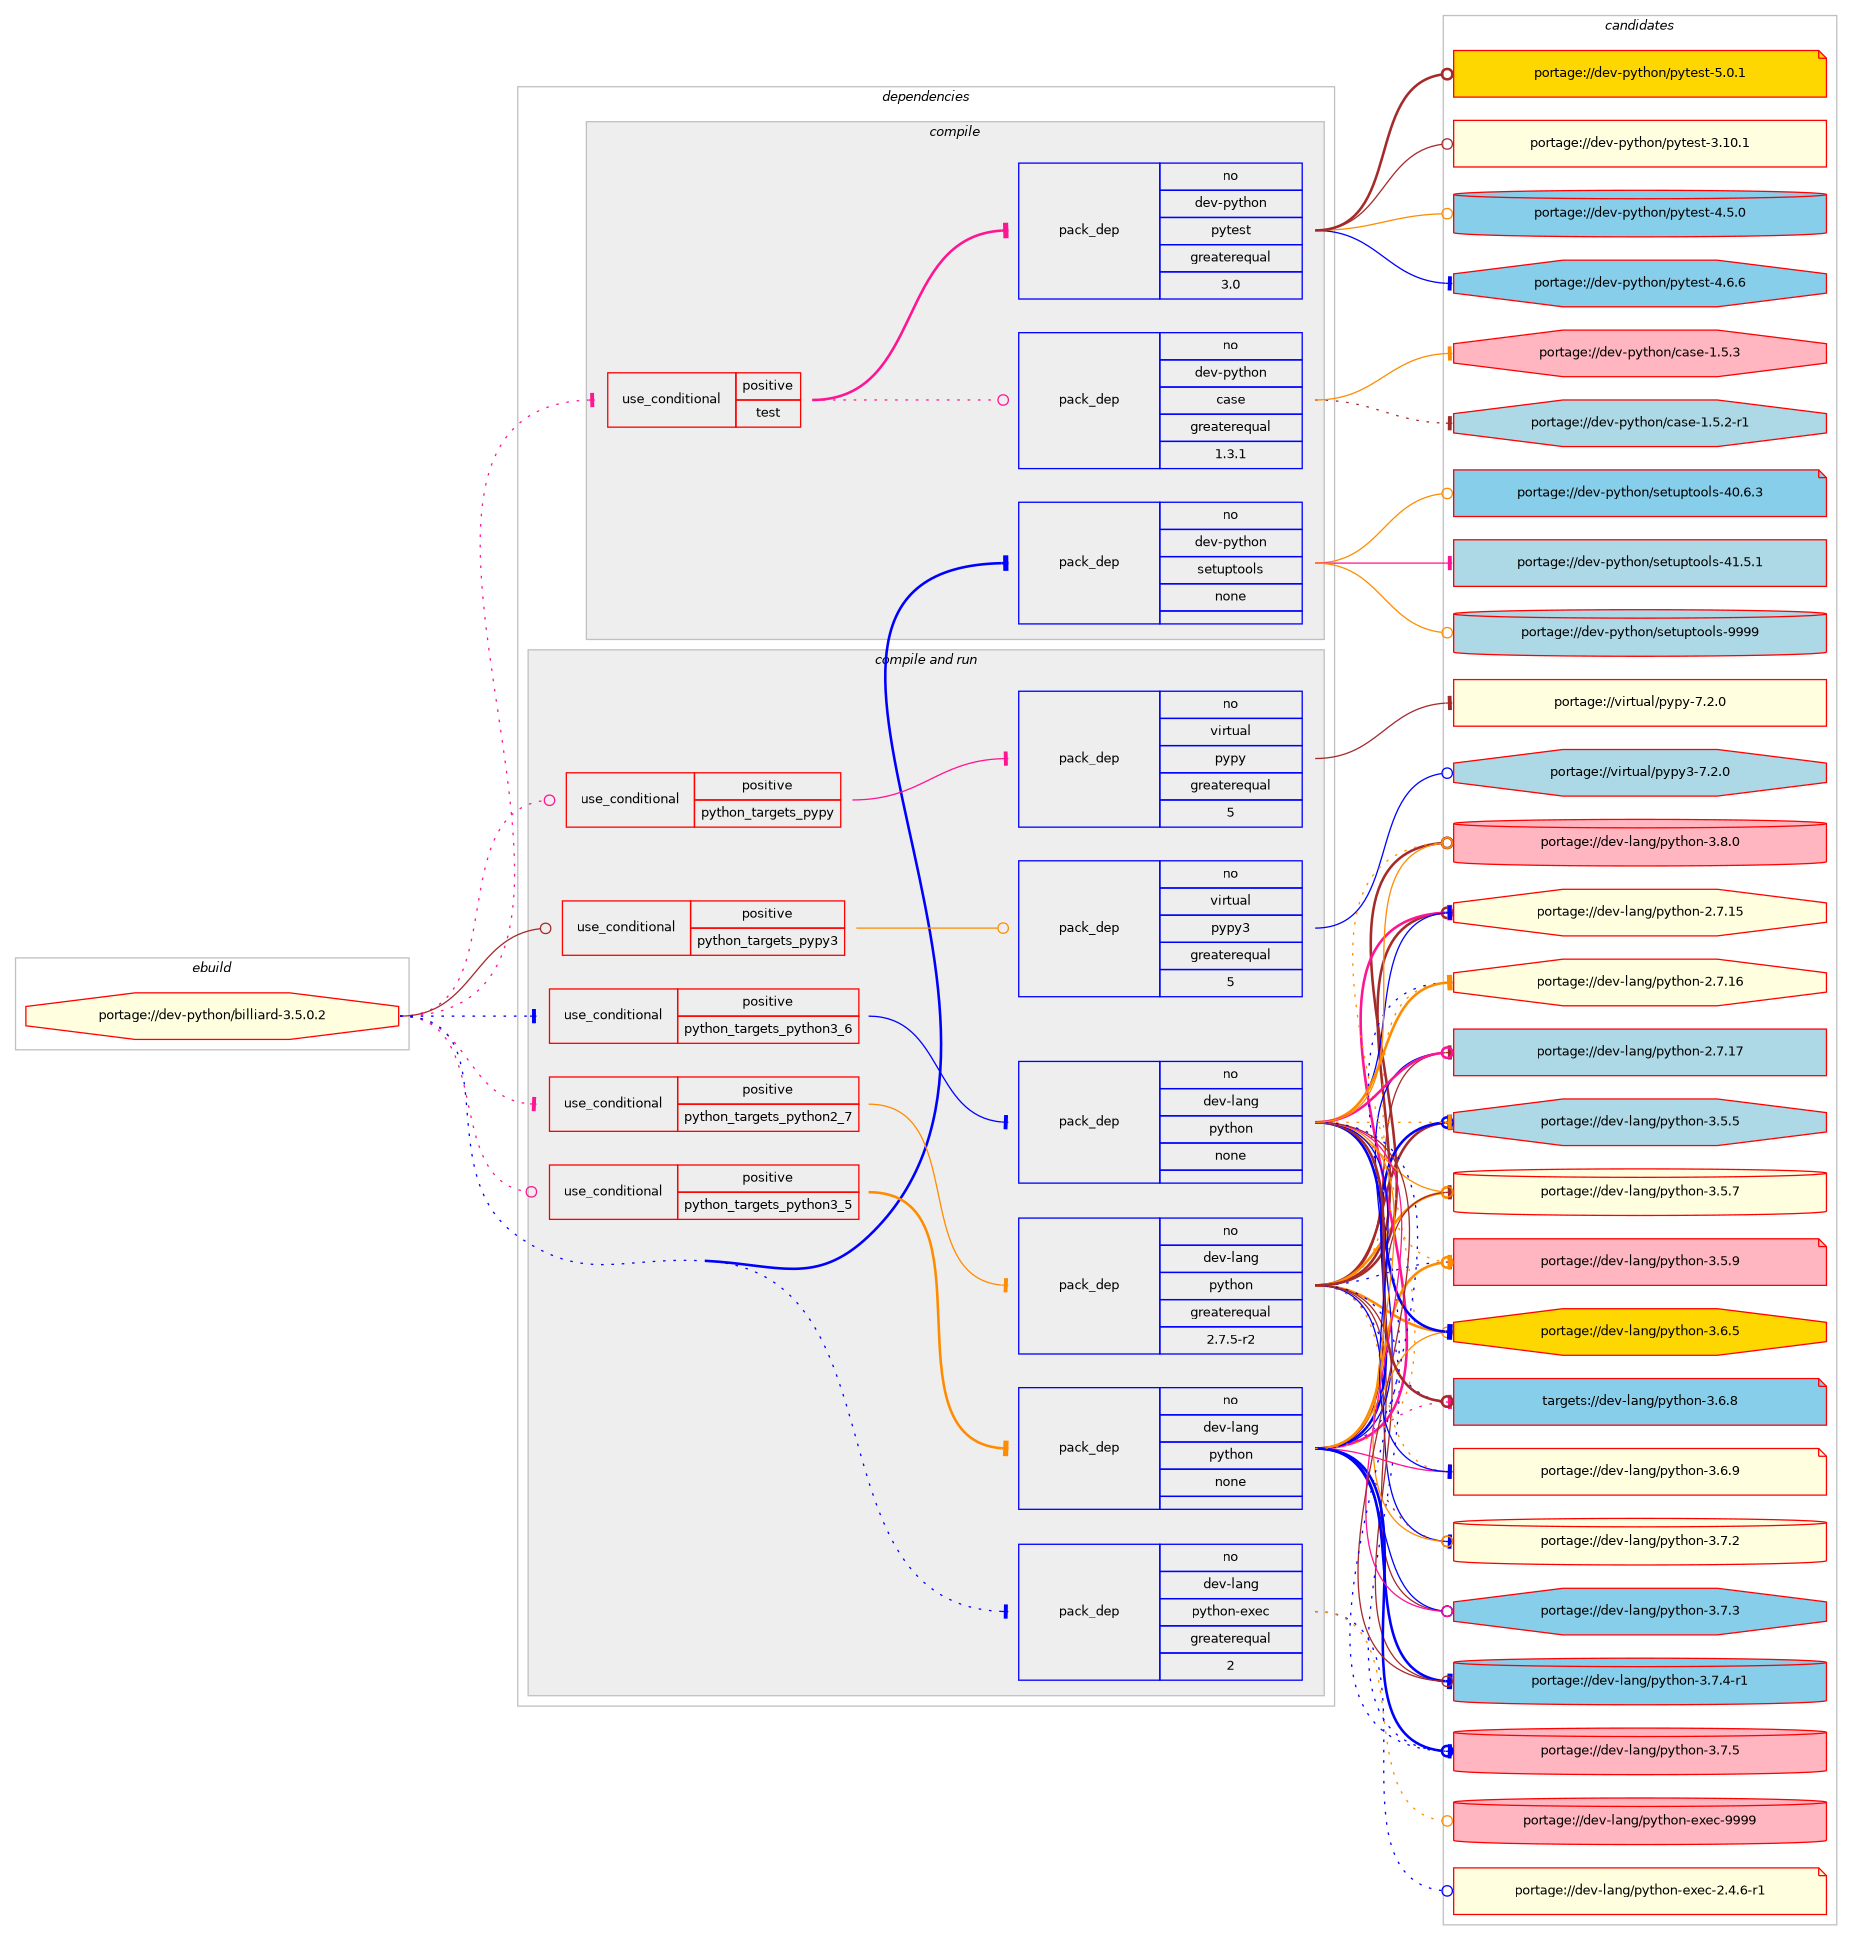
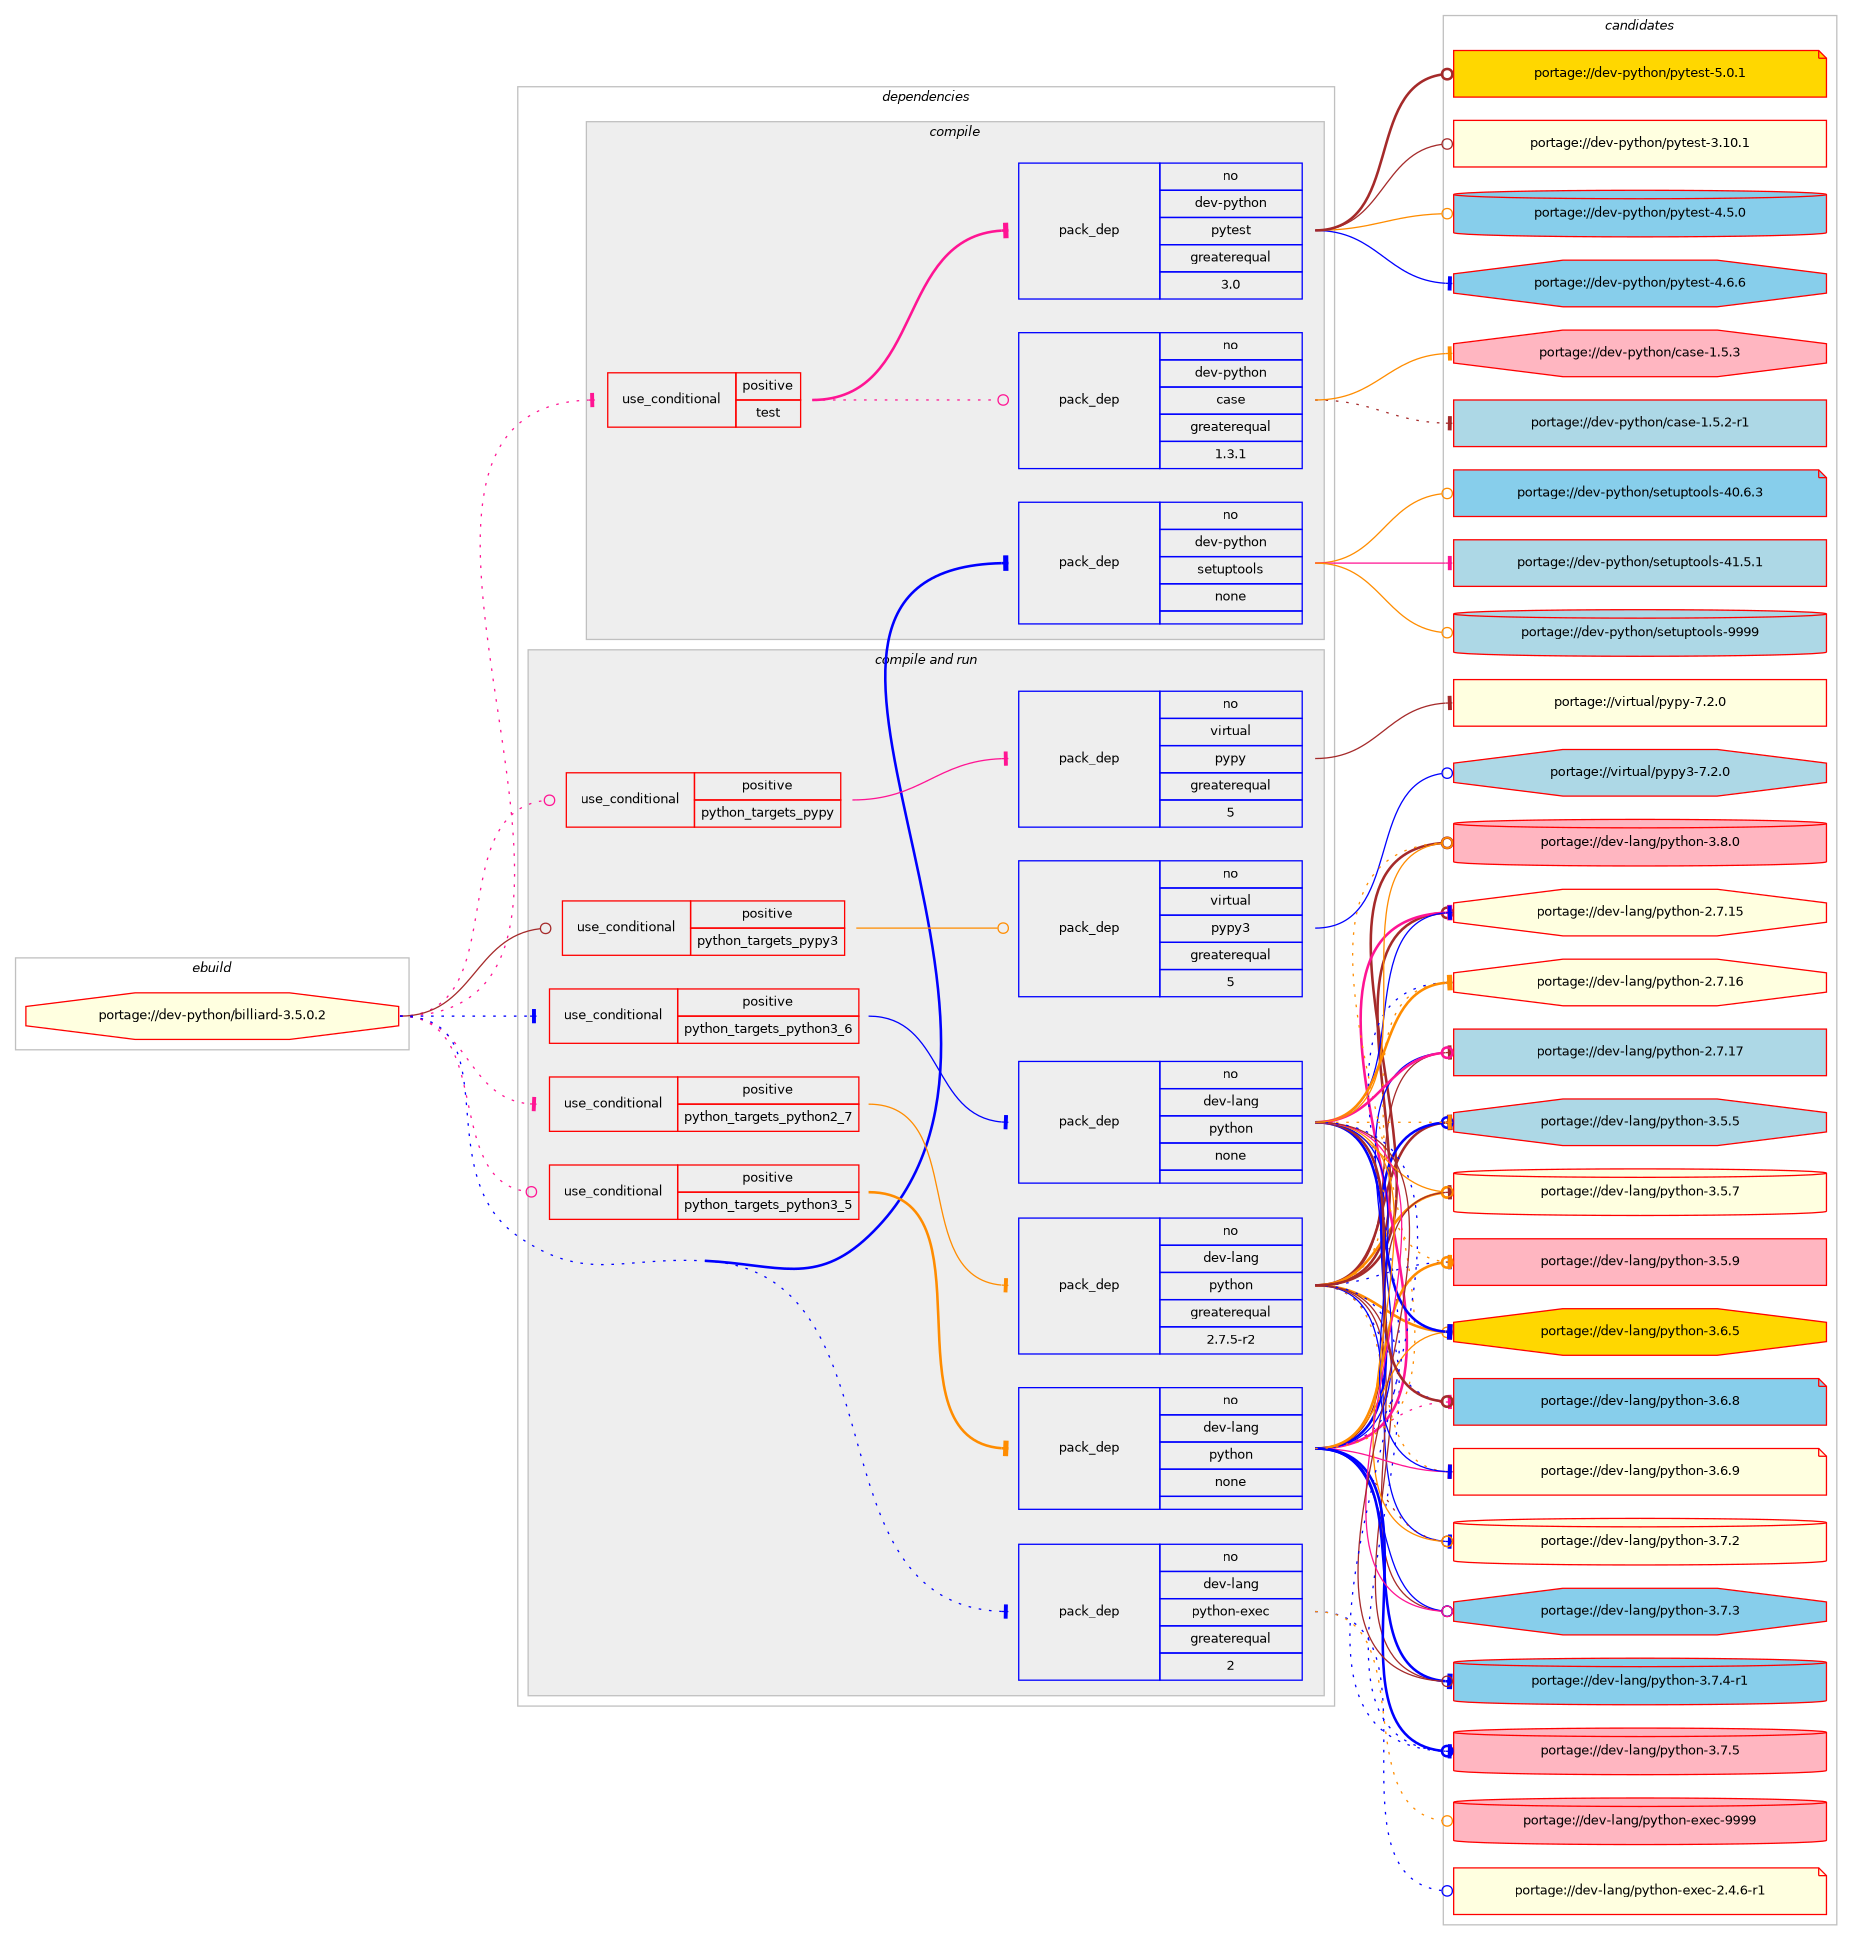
(1640, 423) -> (1640, 423)
(1640, 1262) -> (1640, 1262)
(1640, 1402) -> (1640, 1402)
